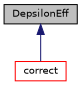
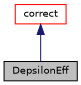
(41, 48) -> (41, 48)
